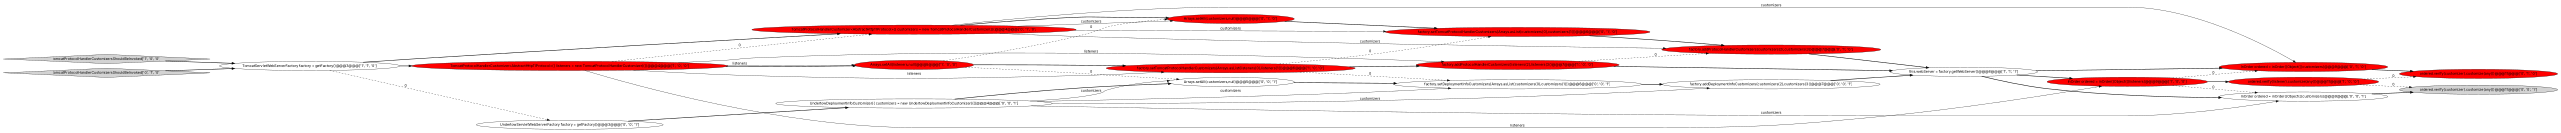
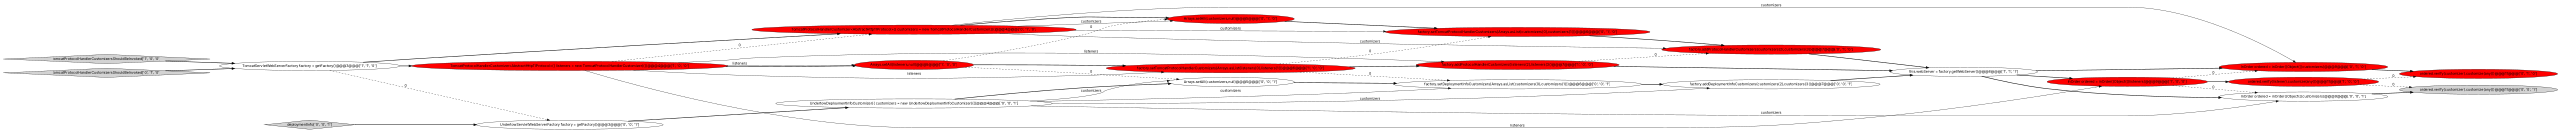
none -> (310, 125)
